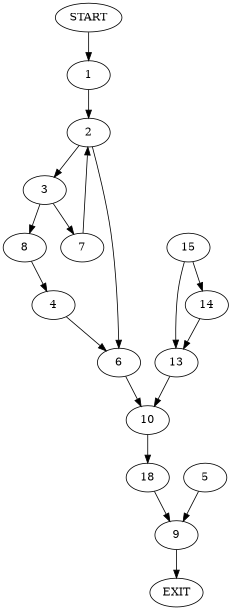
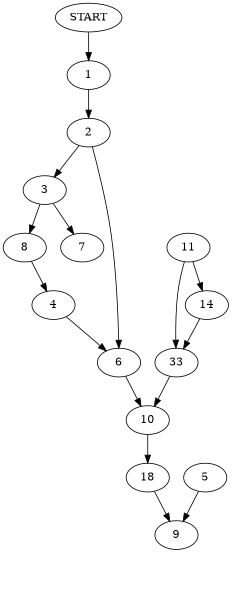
(85, 194) -> none
(188, 248) -> (188, 248)
(176, 363) -> (176, 363)
(176, 593) -> none
